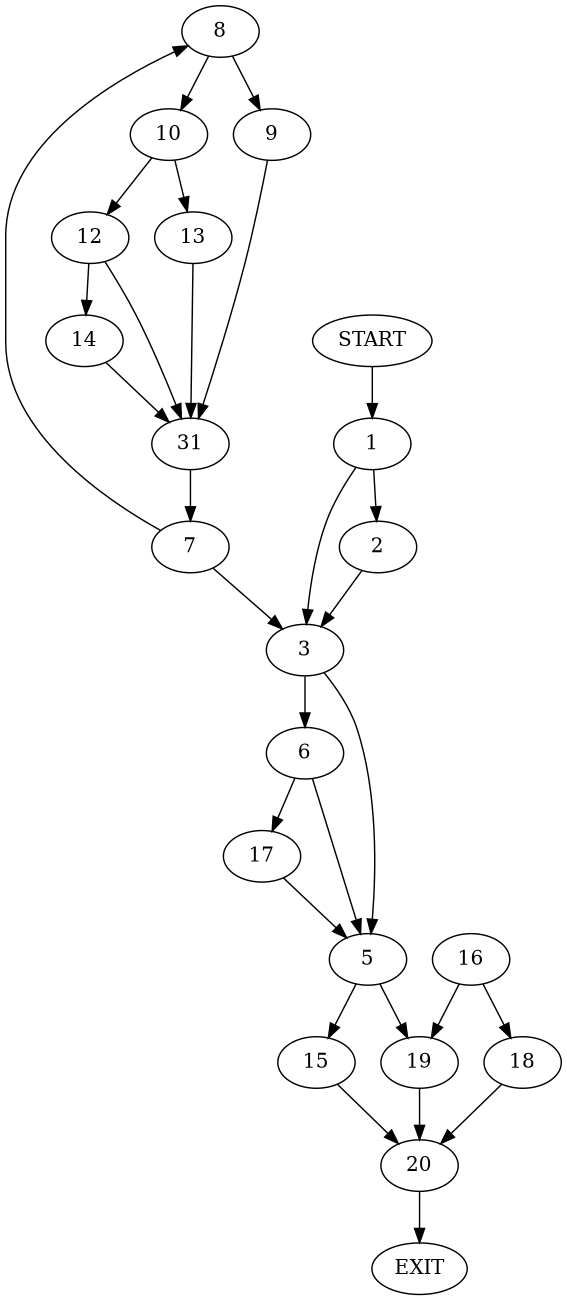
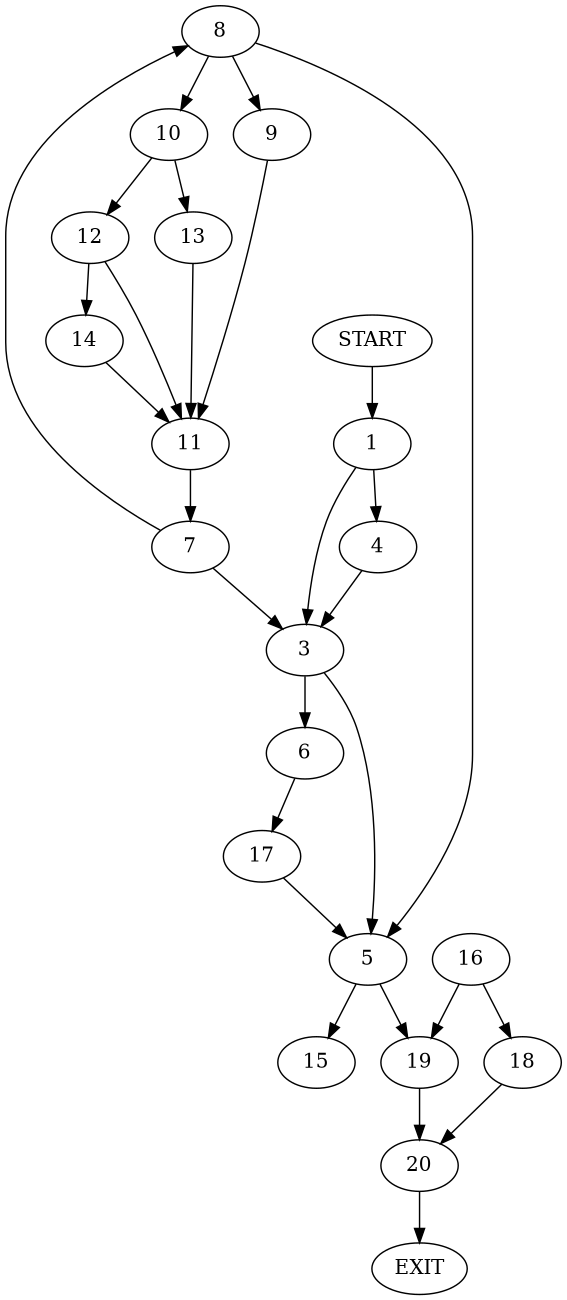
(190, 444) -> (190, 444)
(378, 547) -> (378, 547)
(334, 849) -> (473, 436)
(363, 1109) -> none
